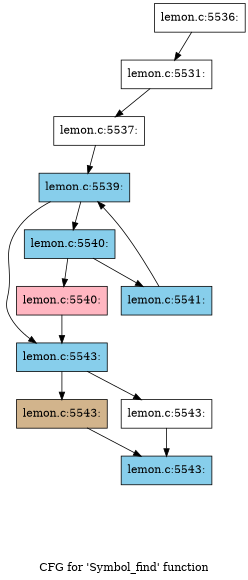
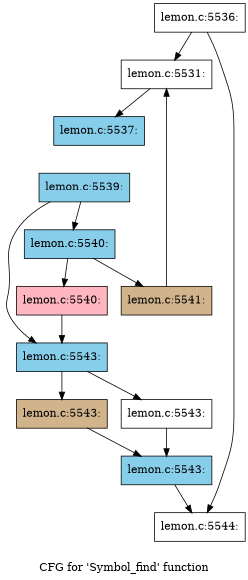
(99, 131) -> (99, 131)
(93, 156) -> none
(133, 245) -> (167, 191)
(167, 301) -> (167, 301)
none -> (200, 527)
